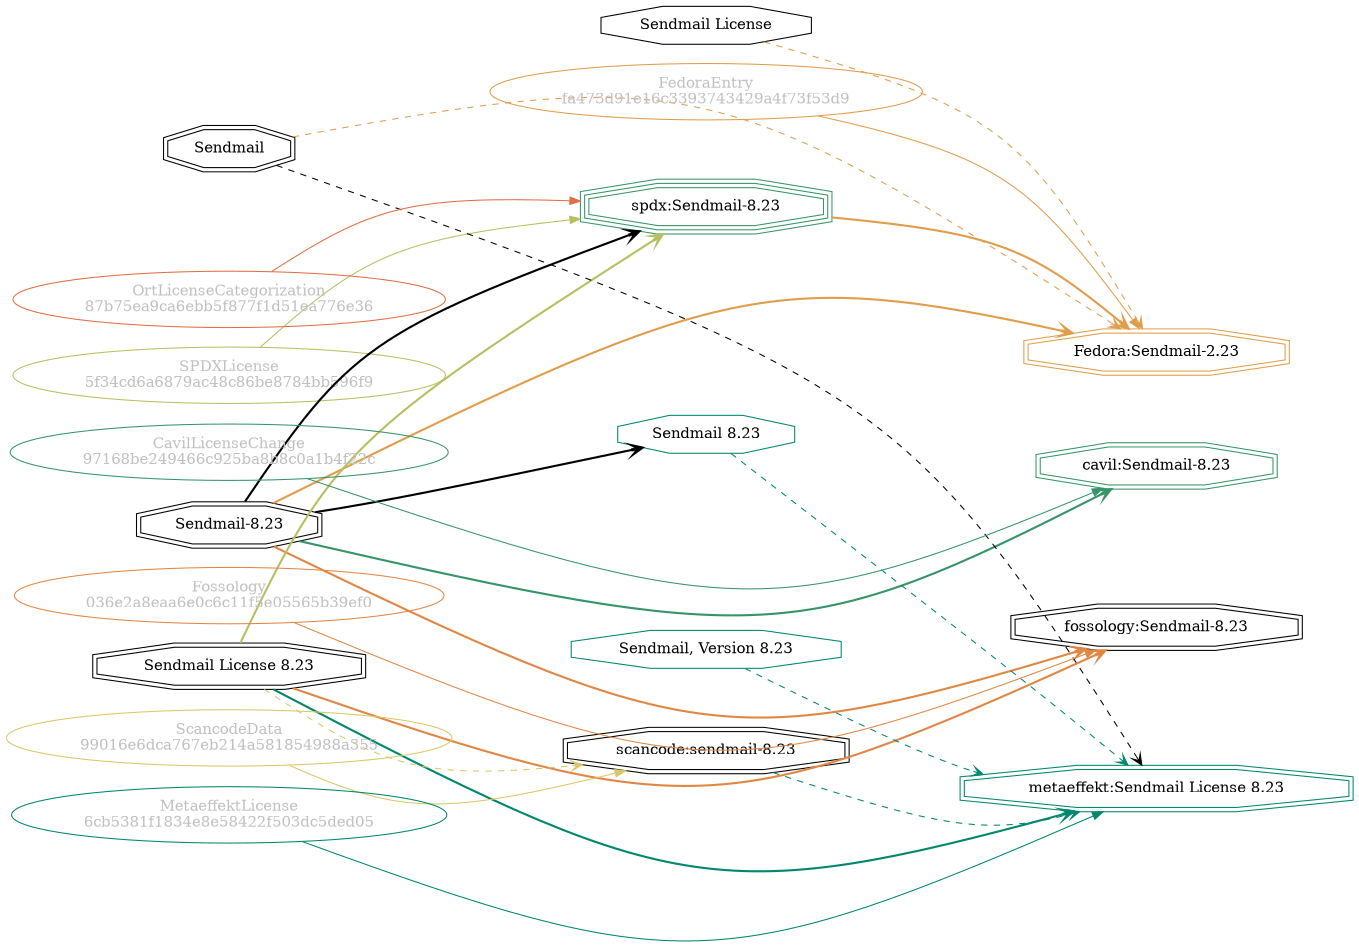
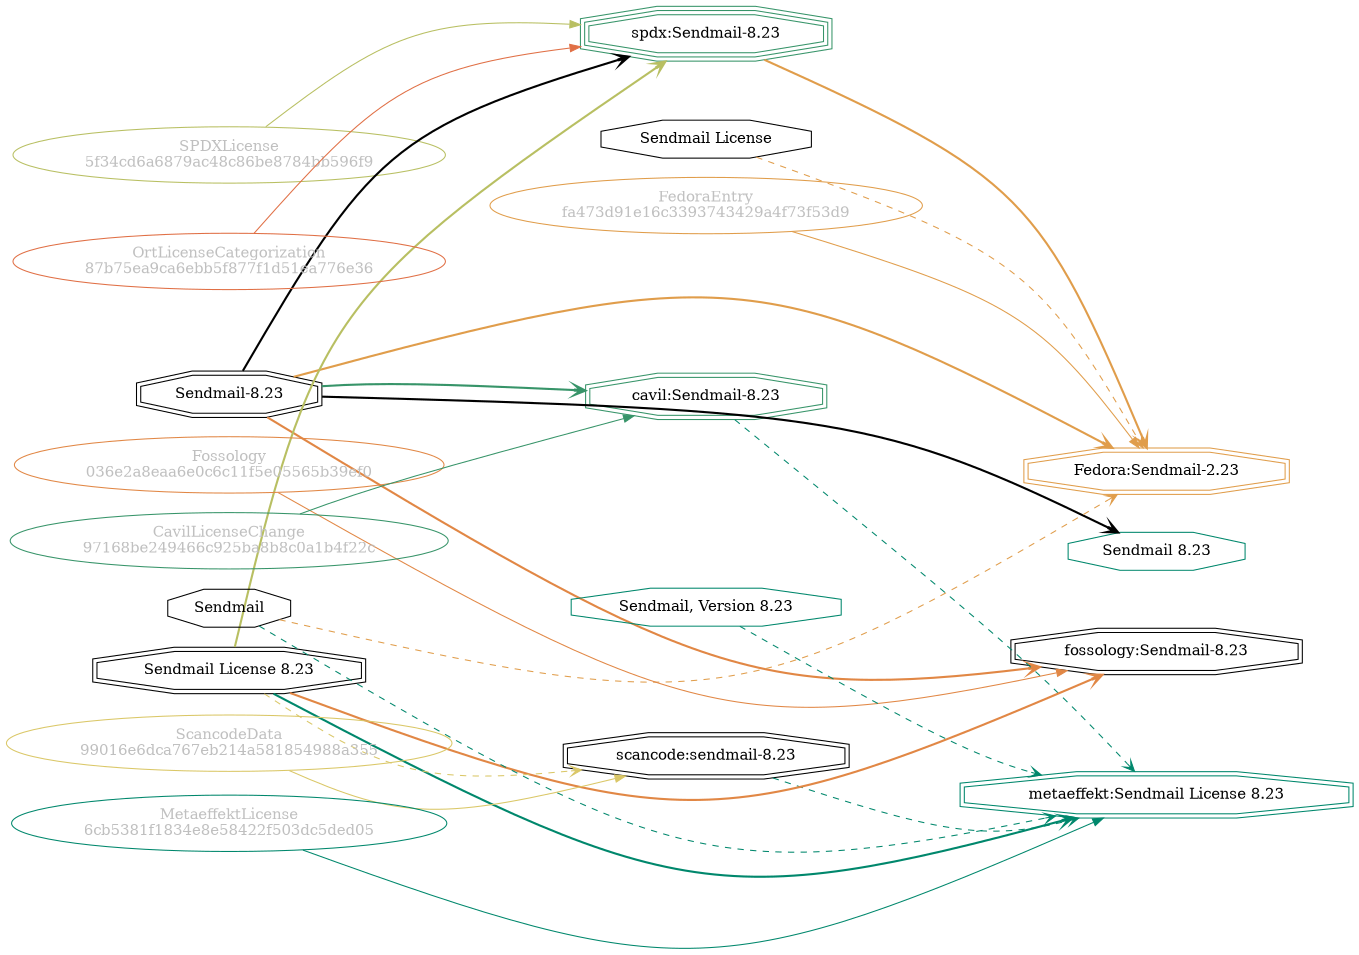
(229, 149) -> (229, 608)
(777, 364) -> (631, 822)
(926, 605) -> (937, 586)
